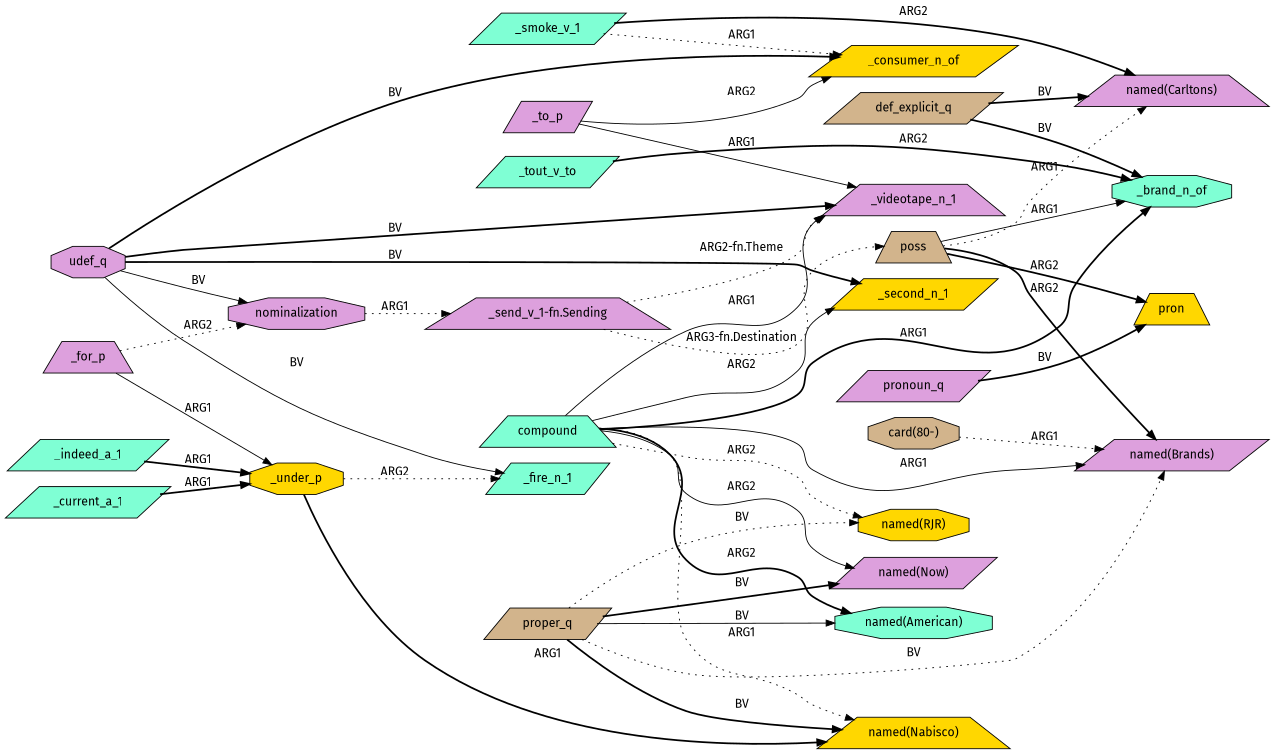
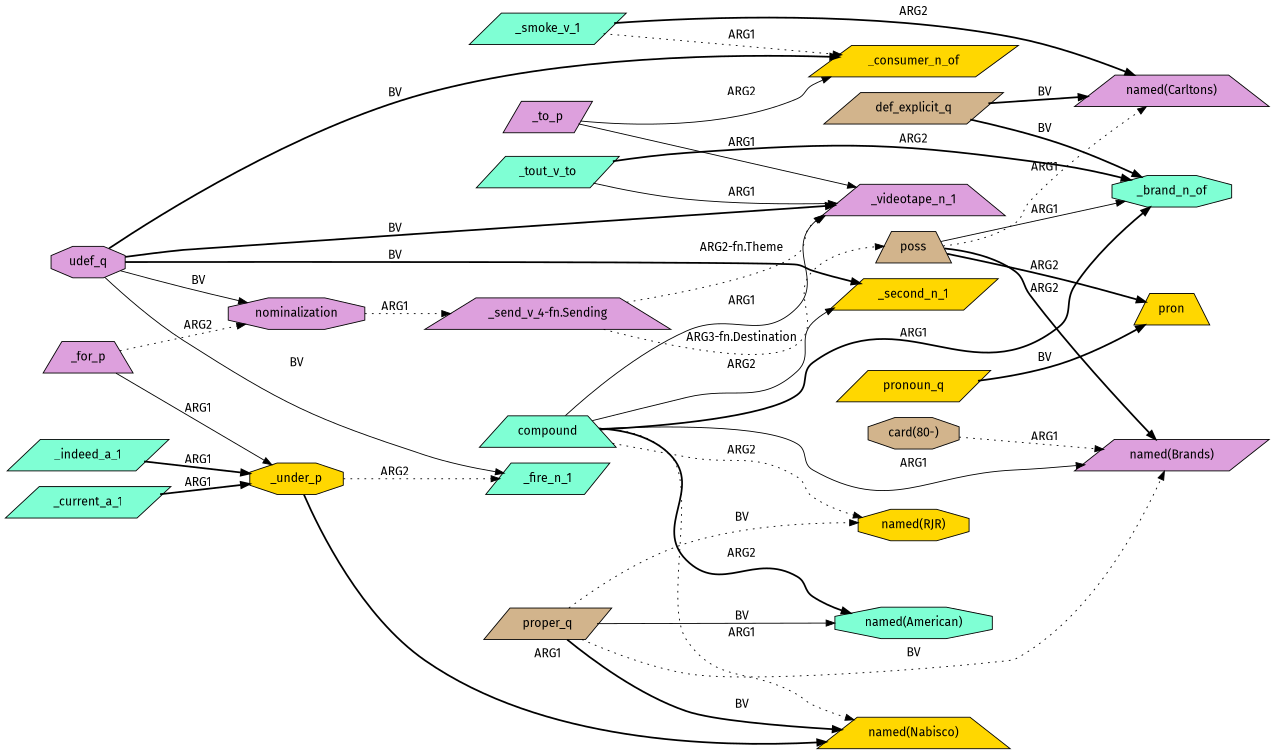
none -> (710, 201)
(548, 314) -> (548, 314)
(914, 386) -> (914, 386)
(914, 573) -> none
